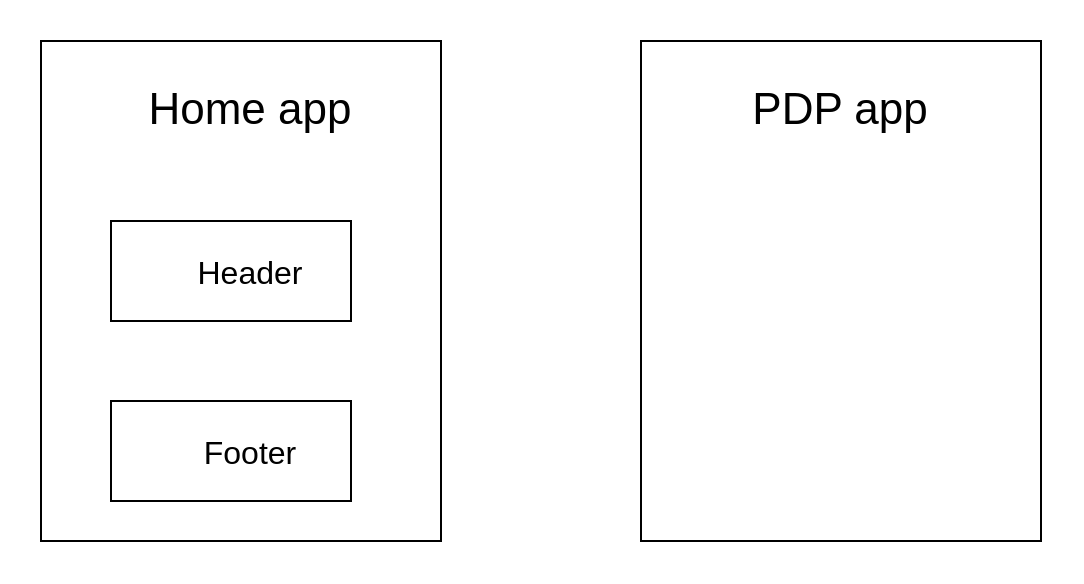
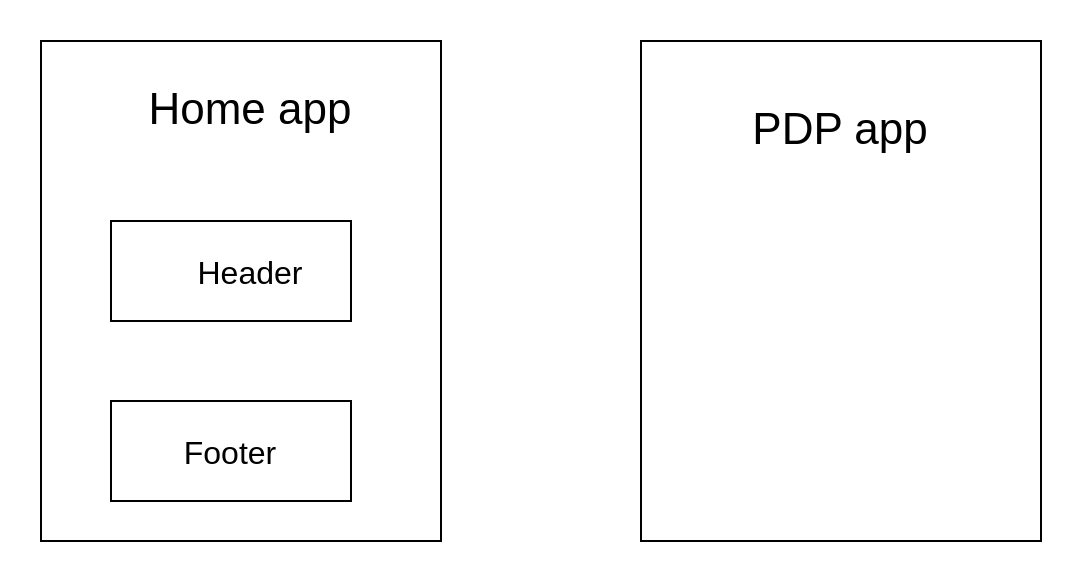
(841, 111) -> (841, 131)
(251, 451) -> (231, 451)
